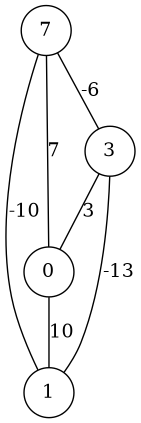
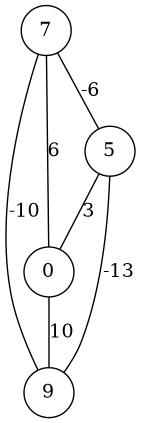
(55, 151) -> (55, 151)
(110, 151) -> (110, 151)
(49, 393) -> (49, 393)
